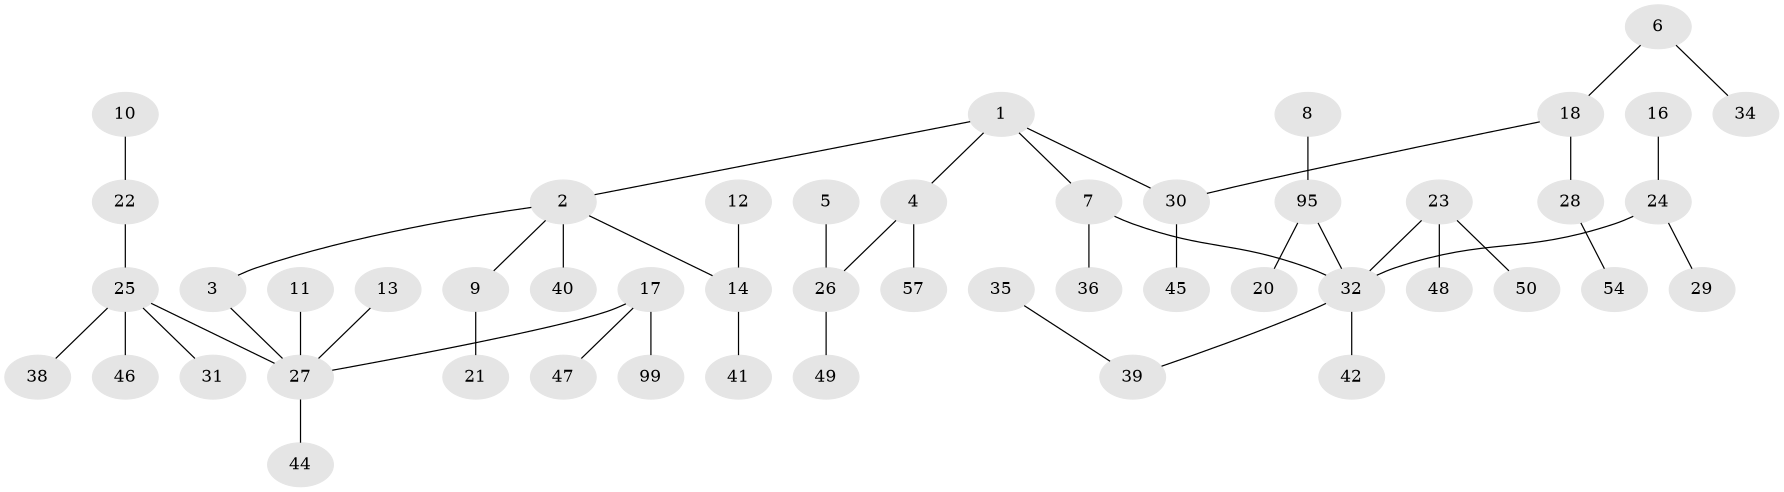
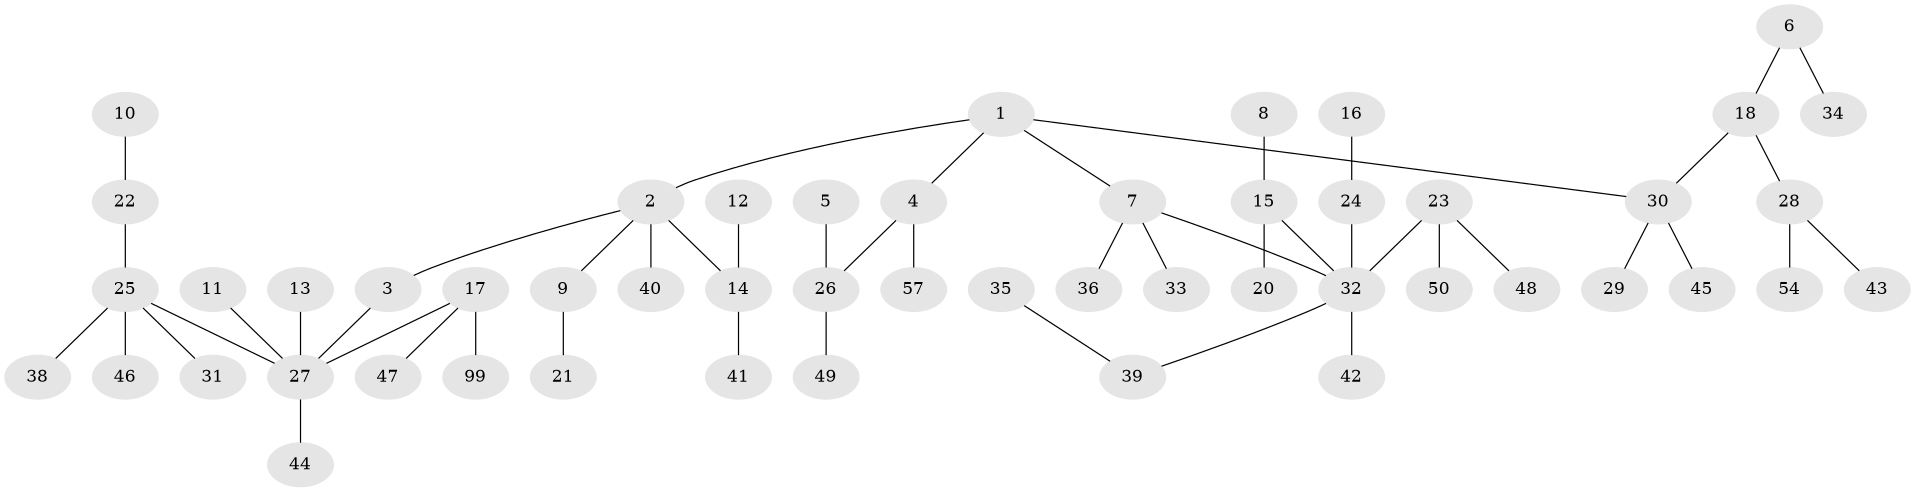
(1308, 202) -> (1264, 202)
(1680, 246) -> (1636, 246)
none -> (1177, 290)
none -> (1877, 290)
